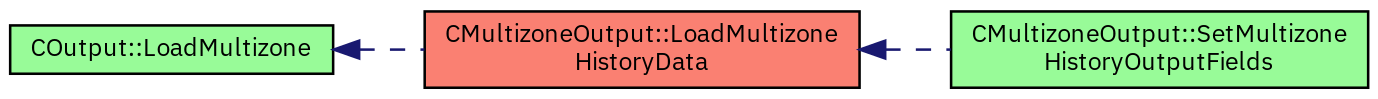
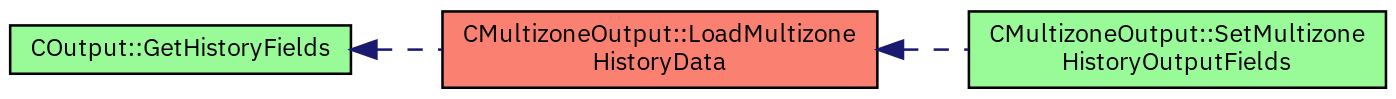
(172, 50) -> (181, 50)
